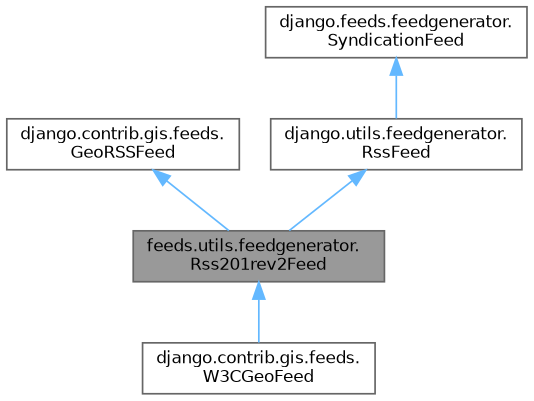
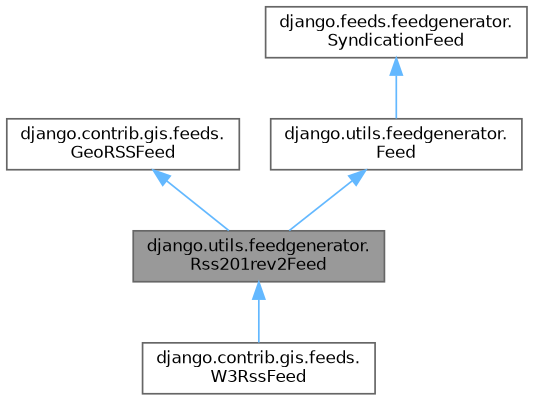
(396, 144) -> (396, 144)
(259, 256) -> (259, 256)
(259, 368) -> (259, 368)
